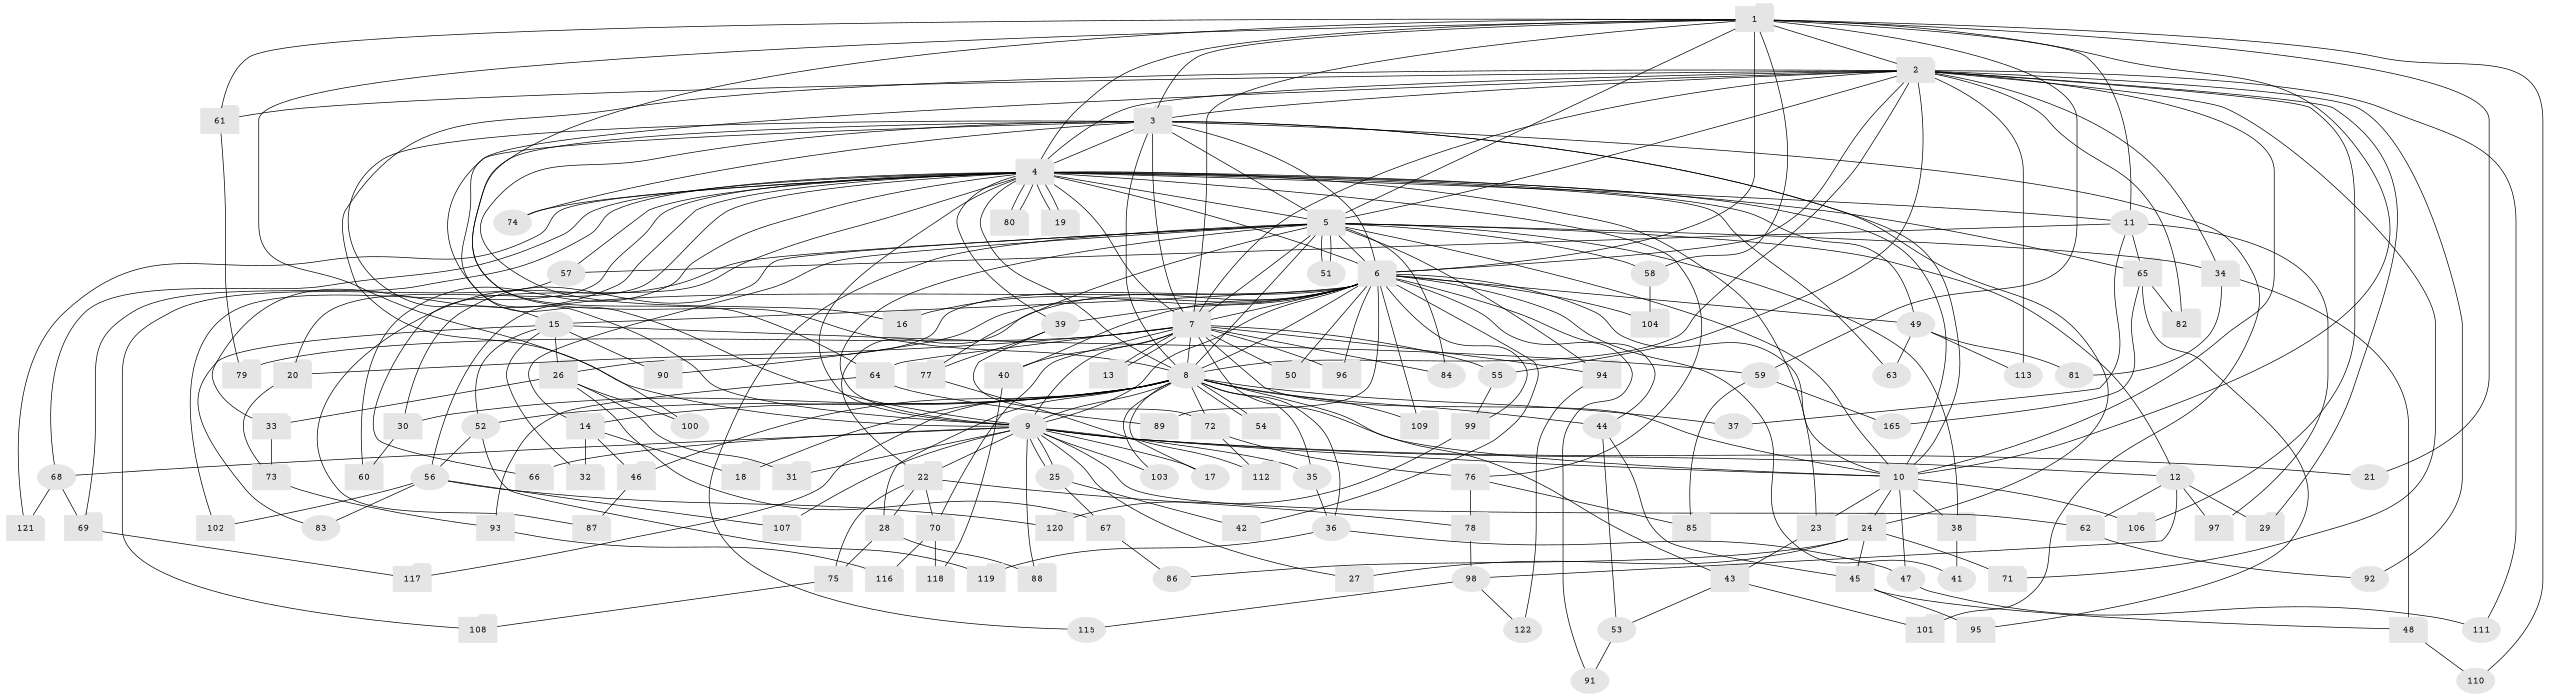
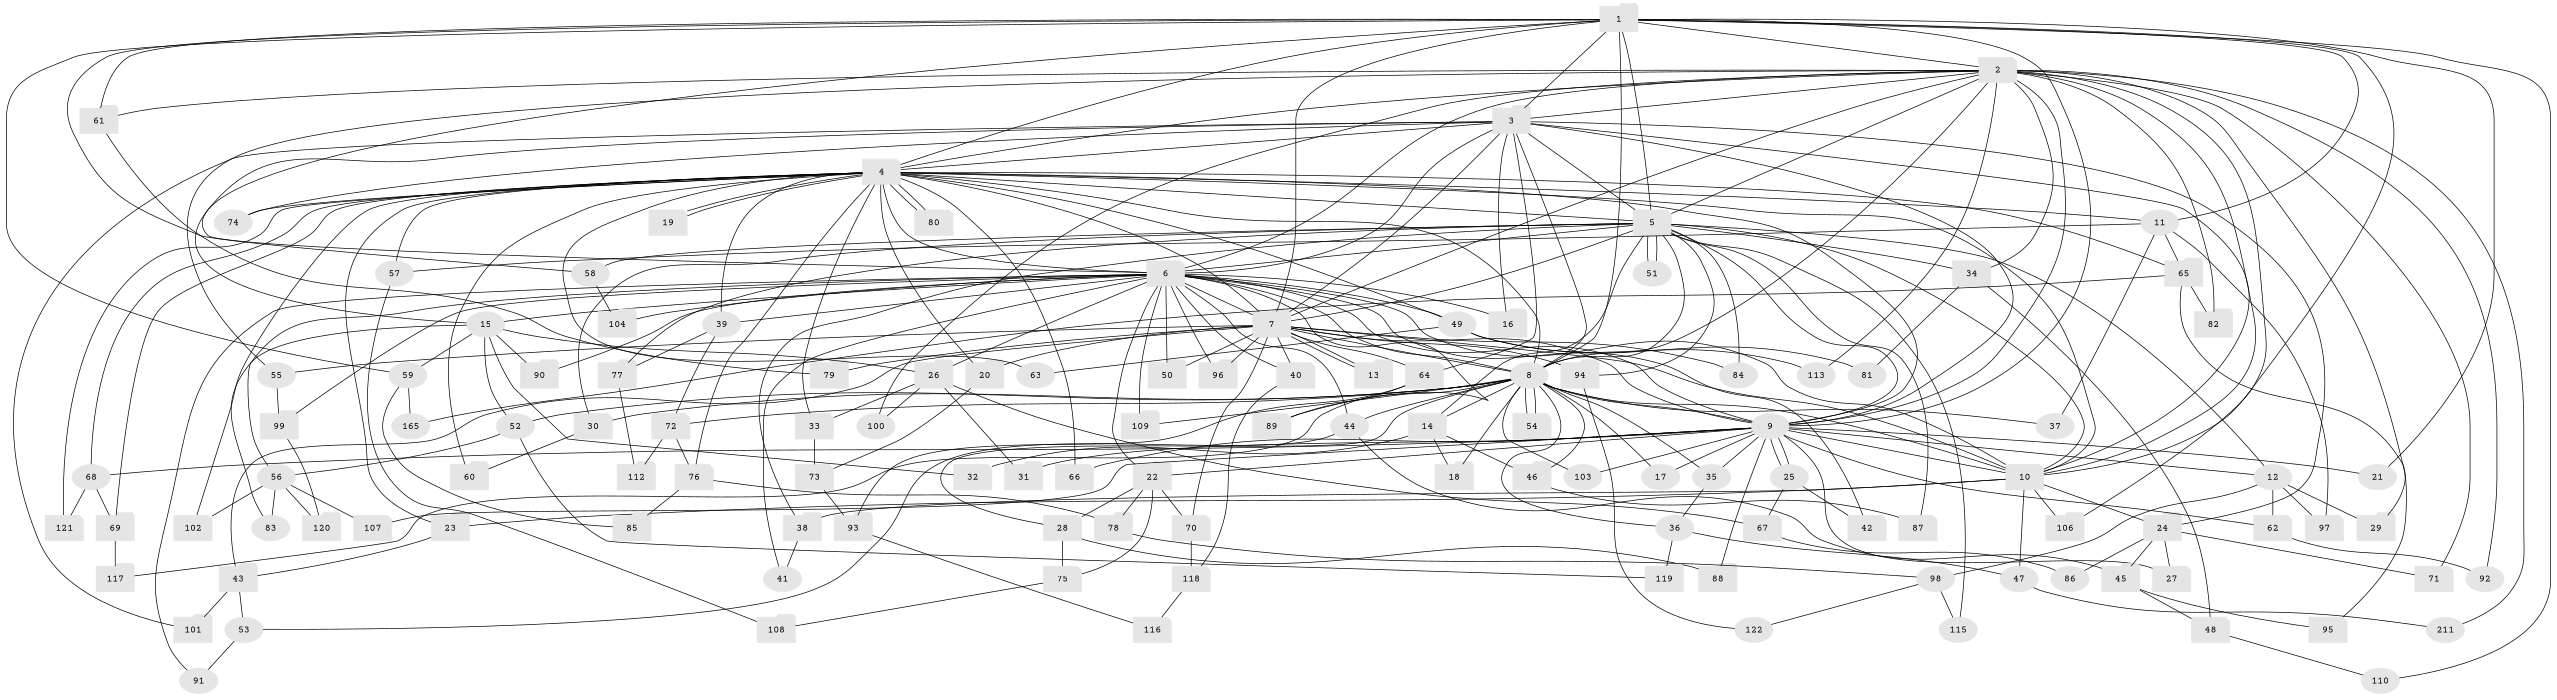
(913, 550) -> (1172, 605)
(2481, 630) -> (2445, 630)
